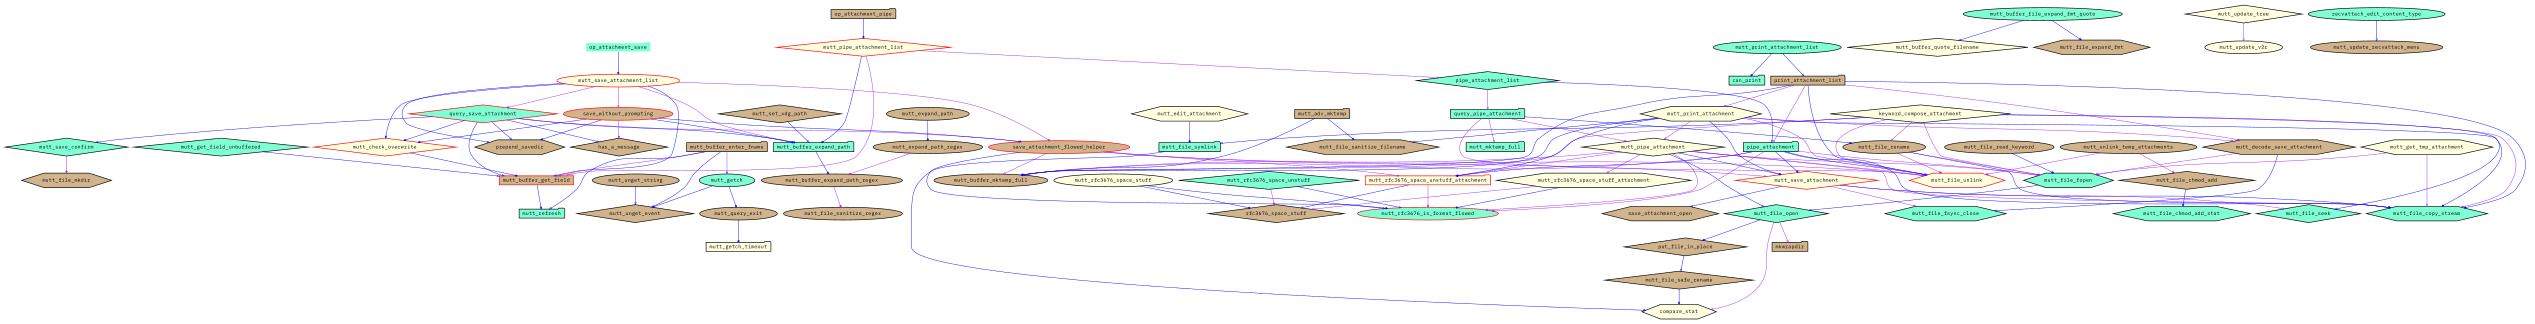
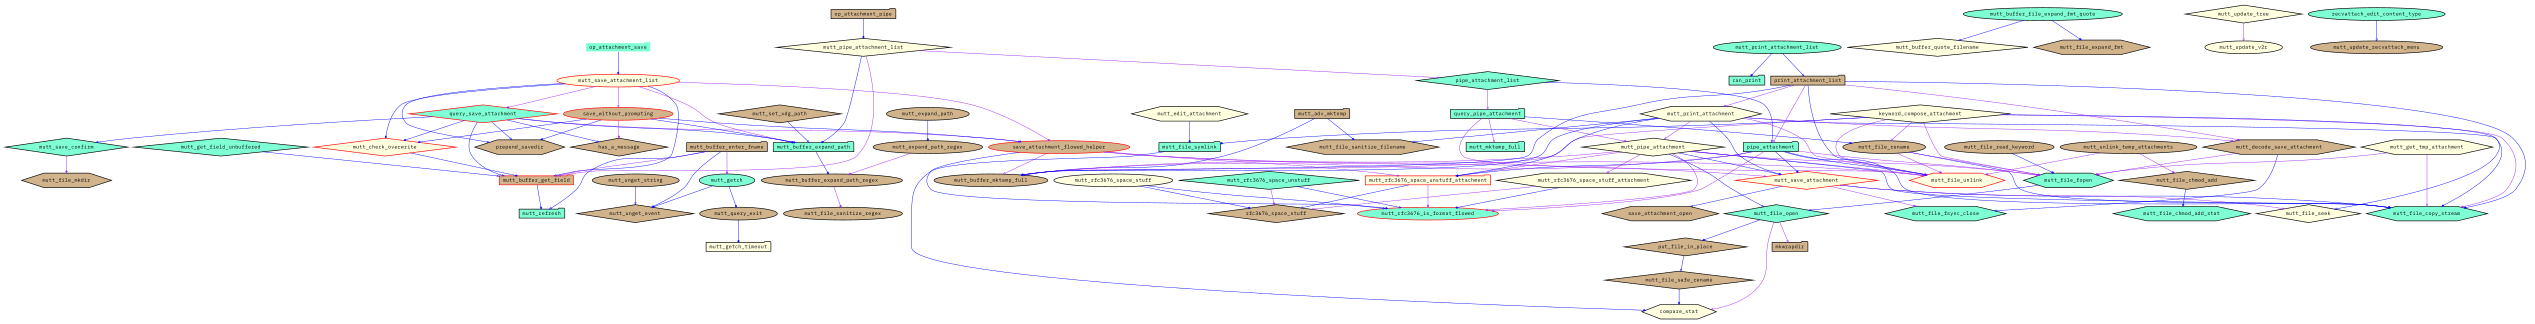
(863, 47) -> (863, 47)
(1512, 129) -> (1512, 129)
(2034, 199) -> (2034, 199)
(2308, 214) -> (2308, 214)
